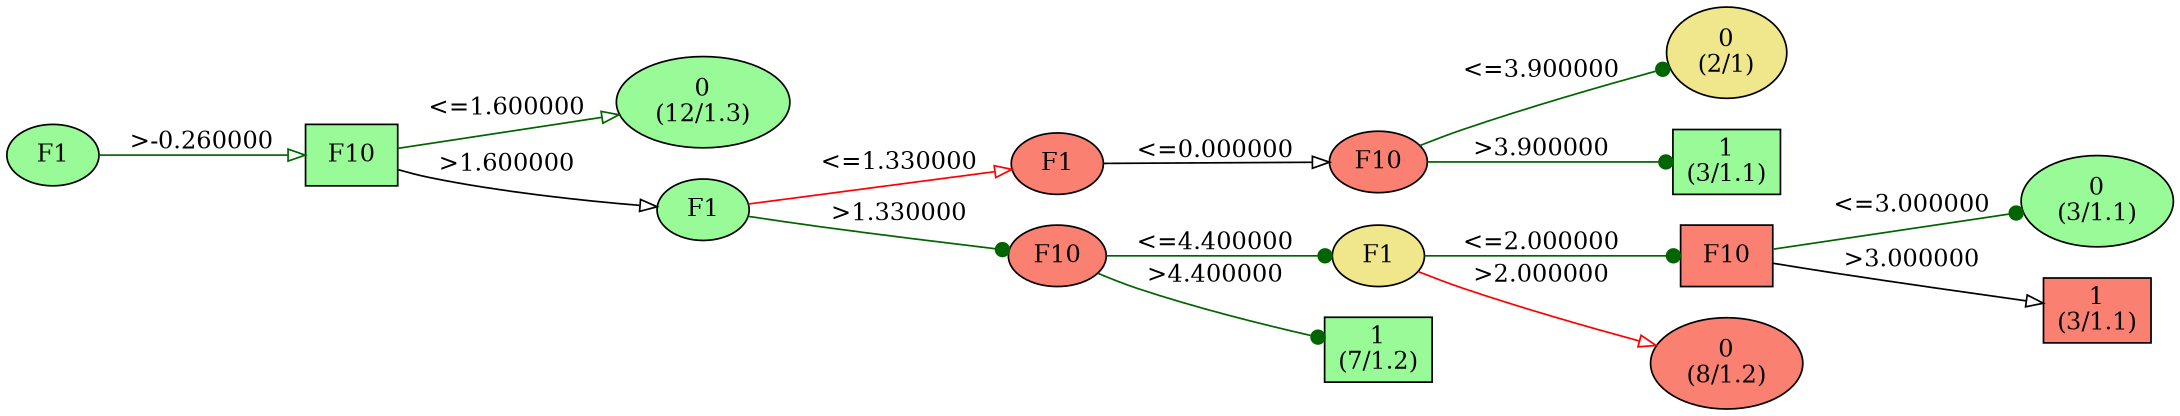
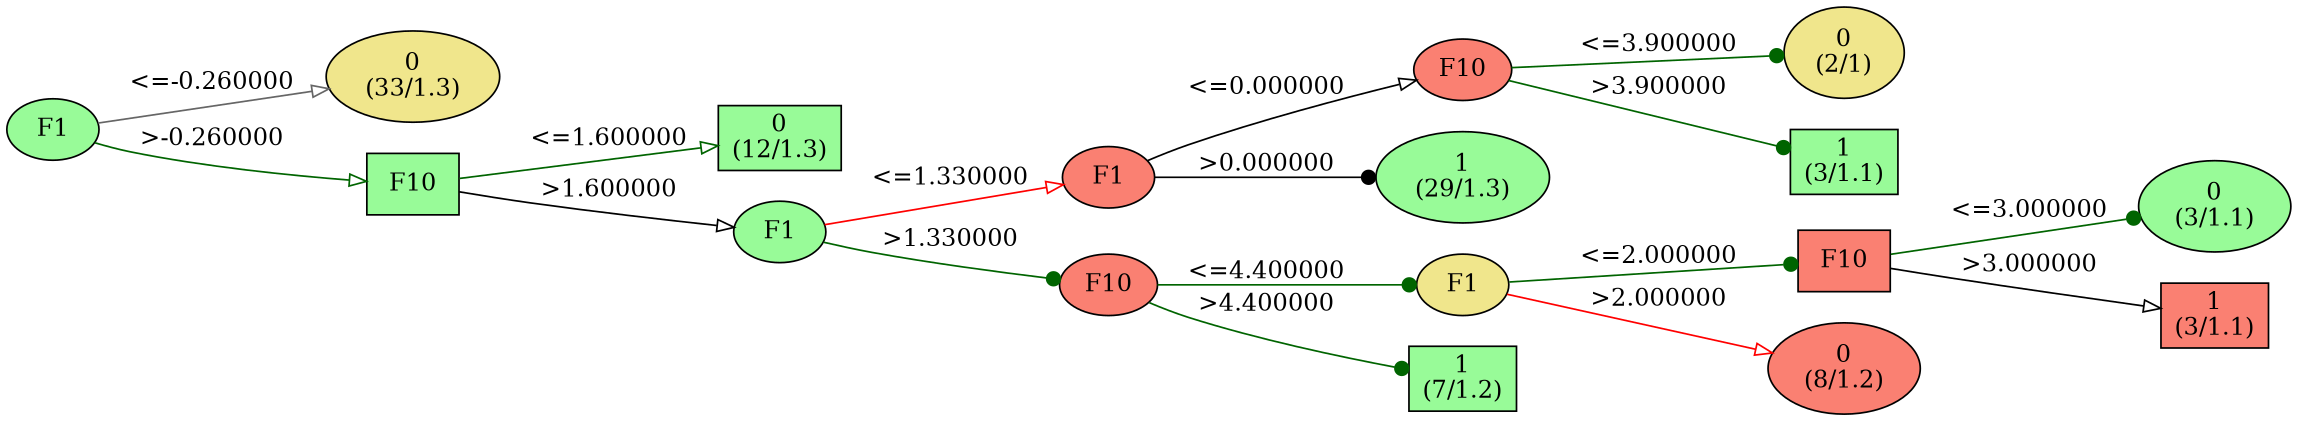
none -> (413, 77)
(703, 102) -> (780, 138)
none -> (1463, 177)
